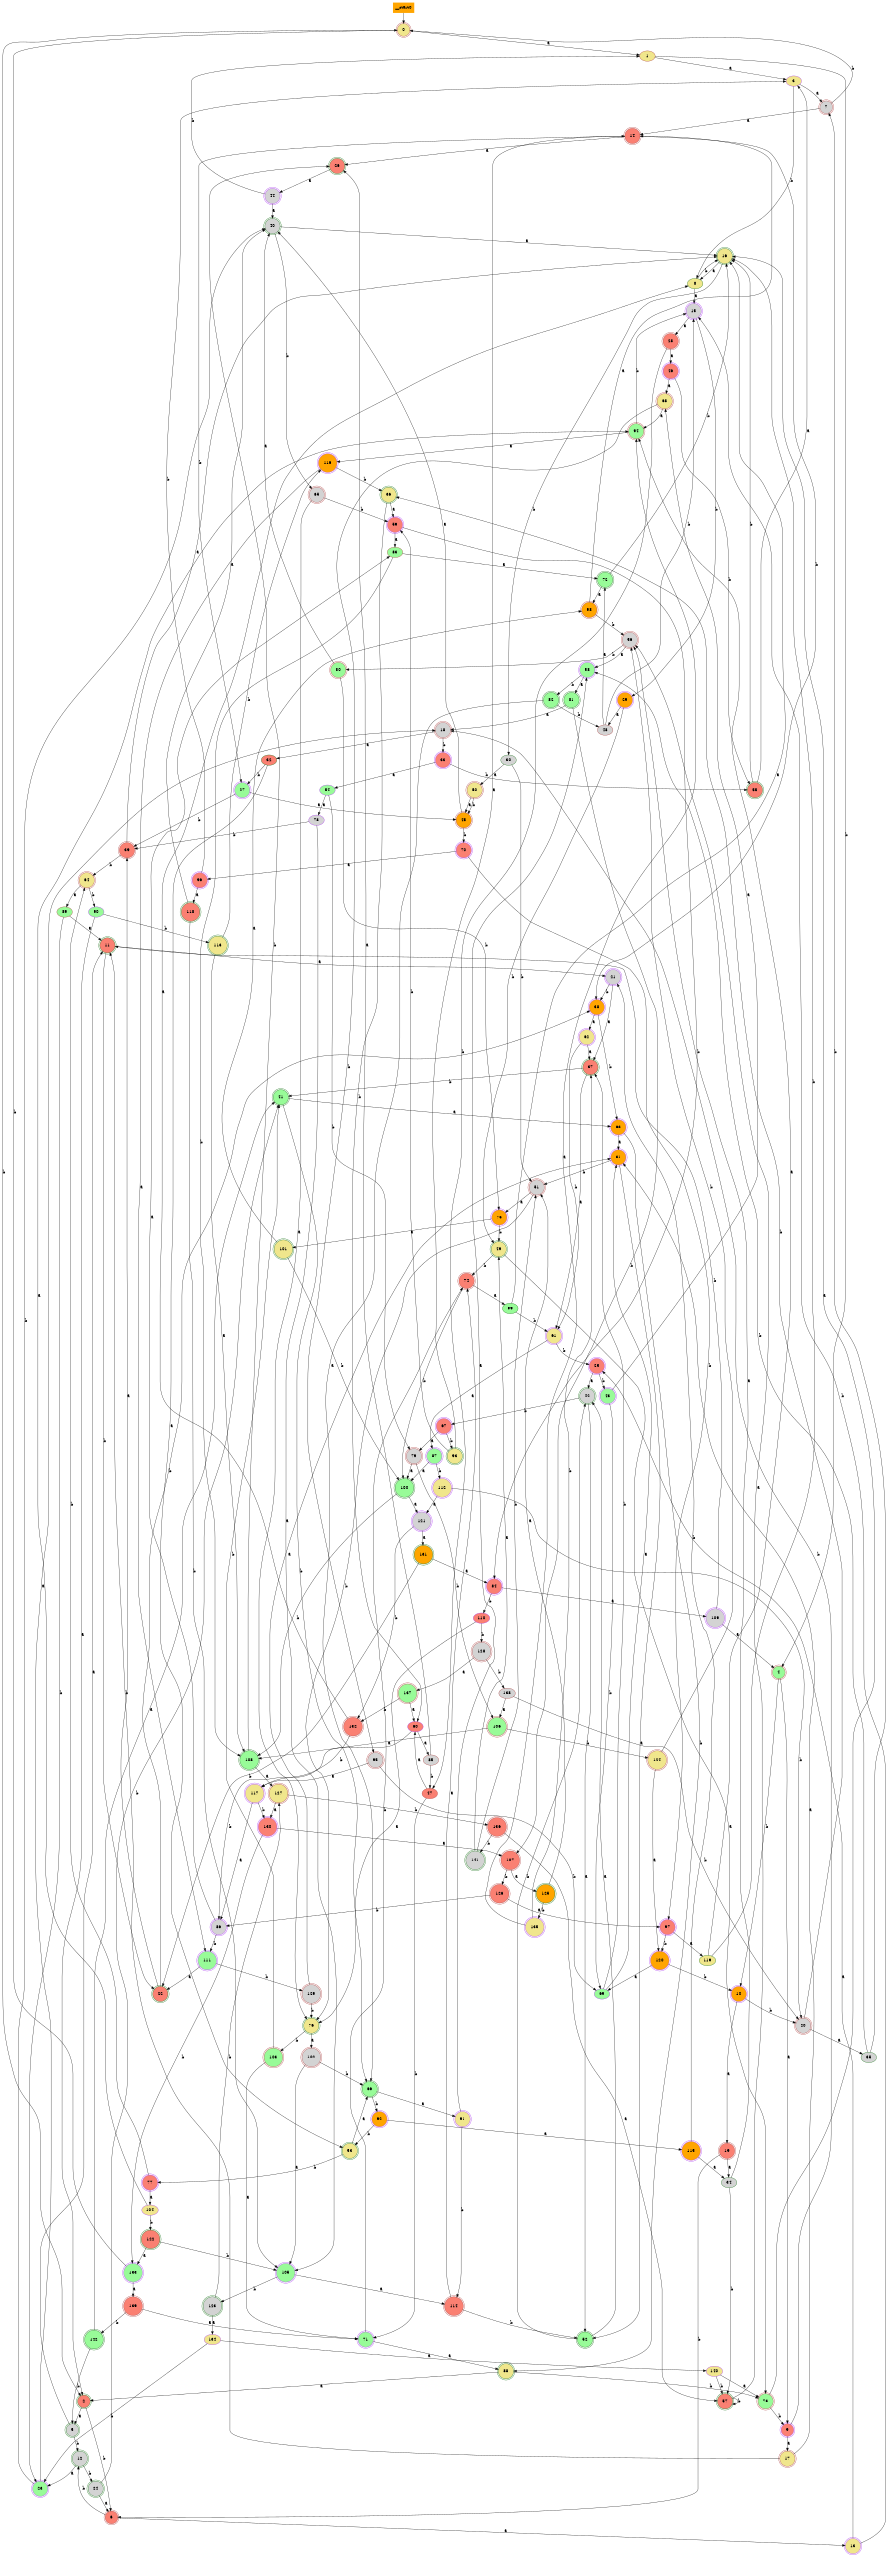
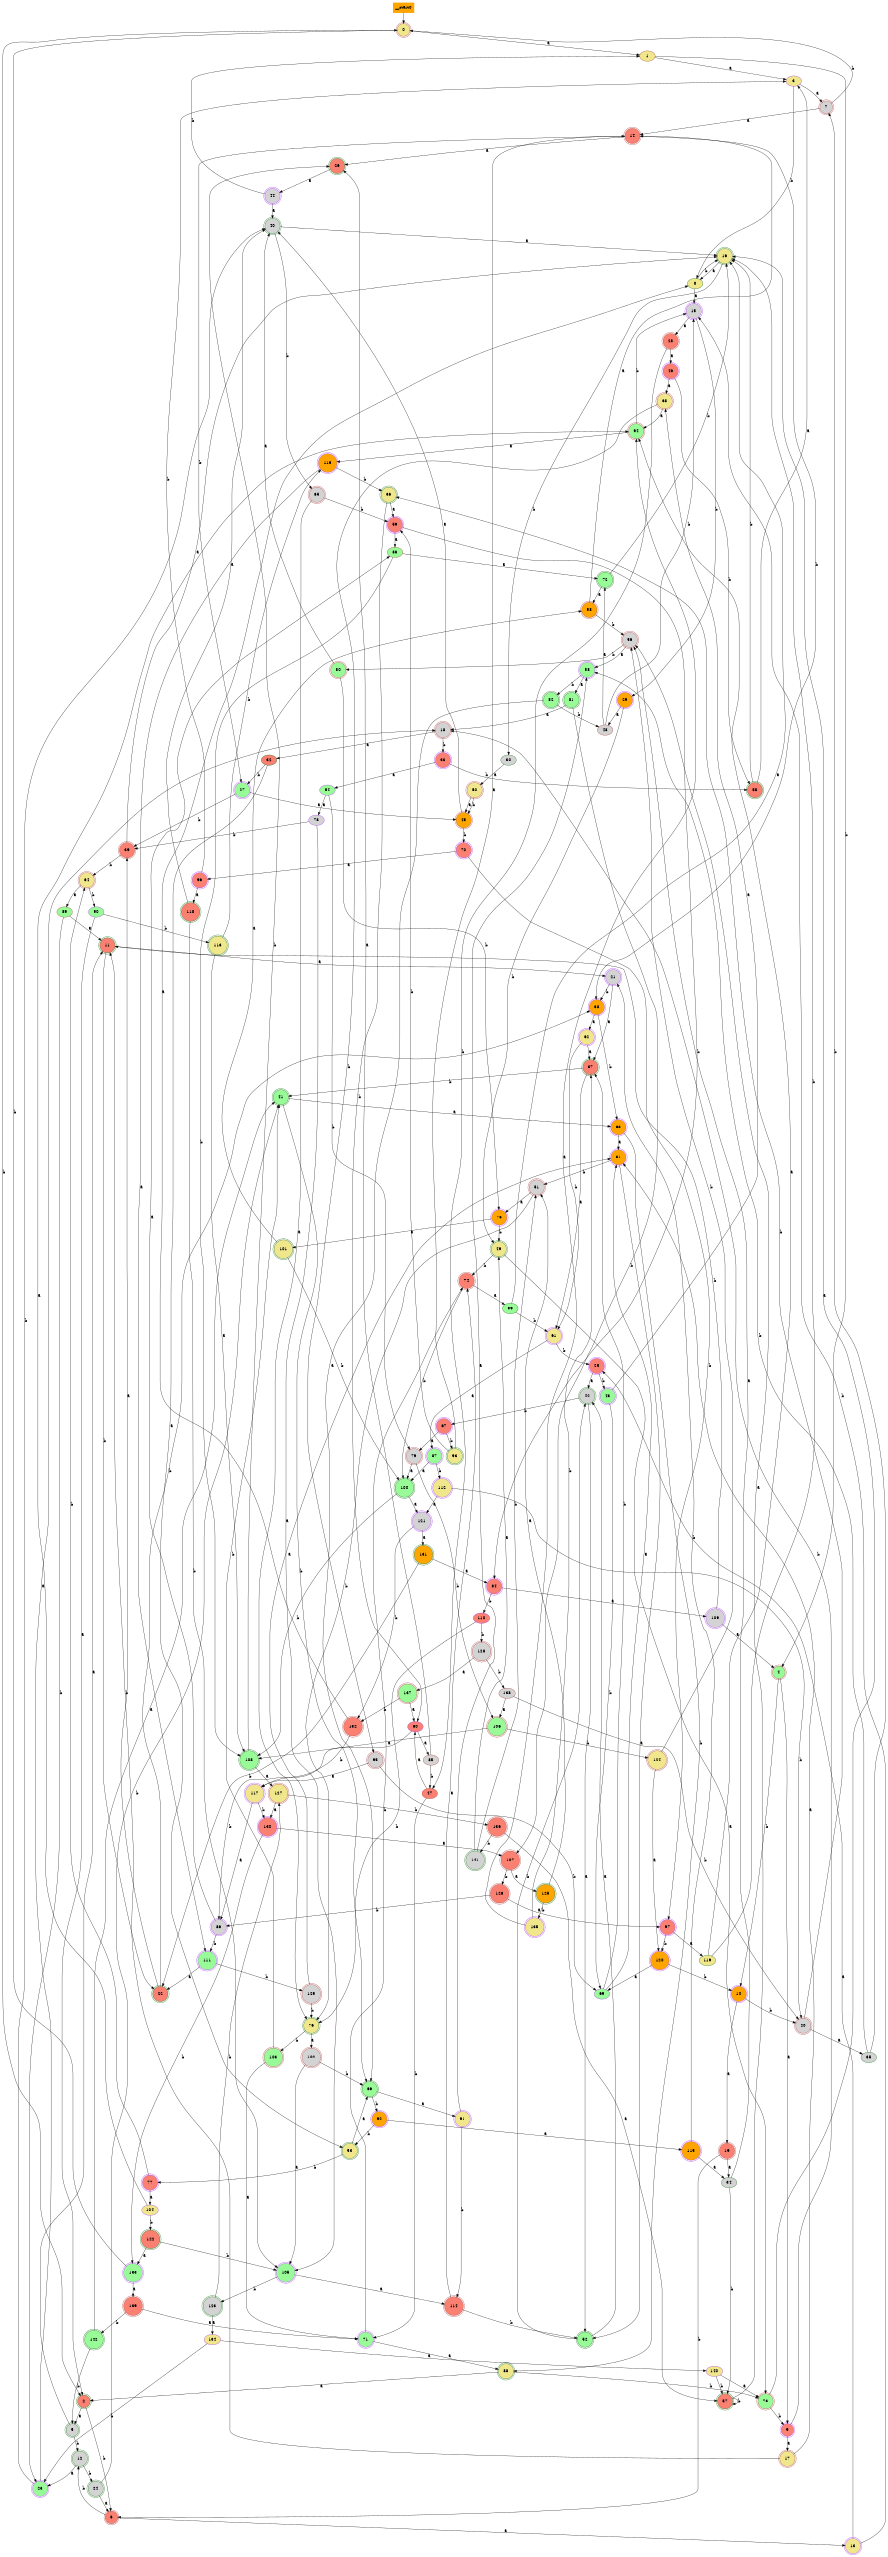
(521, 972) -> none
(397, 1827) -> (397, 1827)
